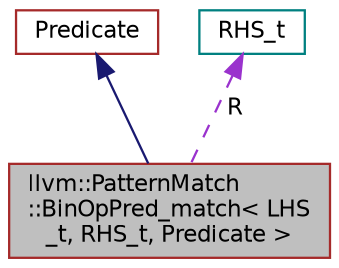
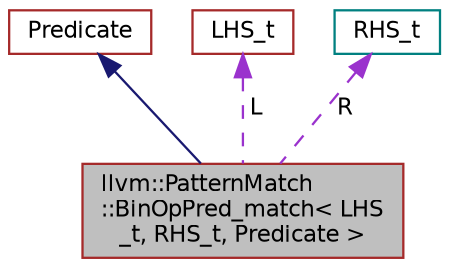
none -> (243, 32)
